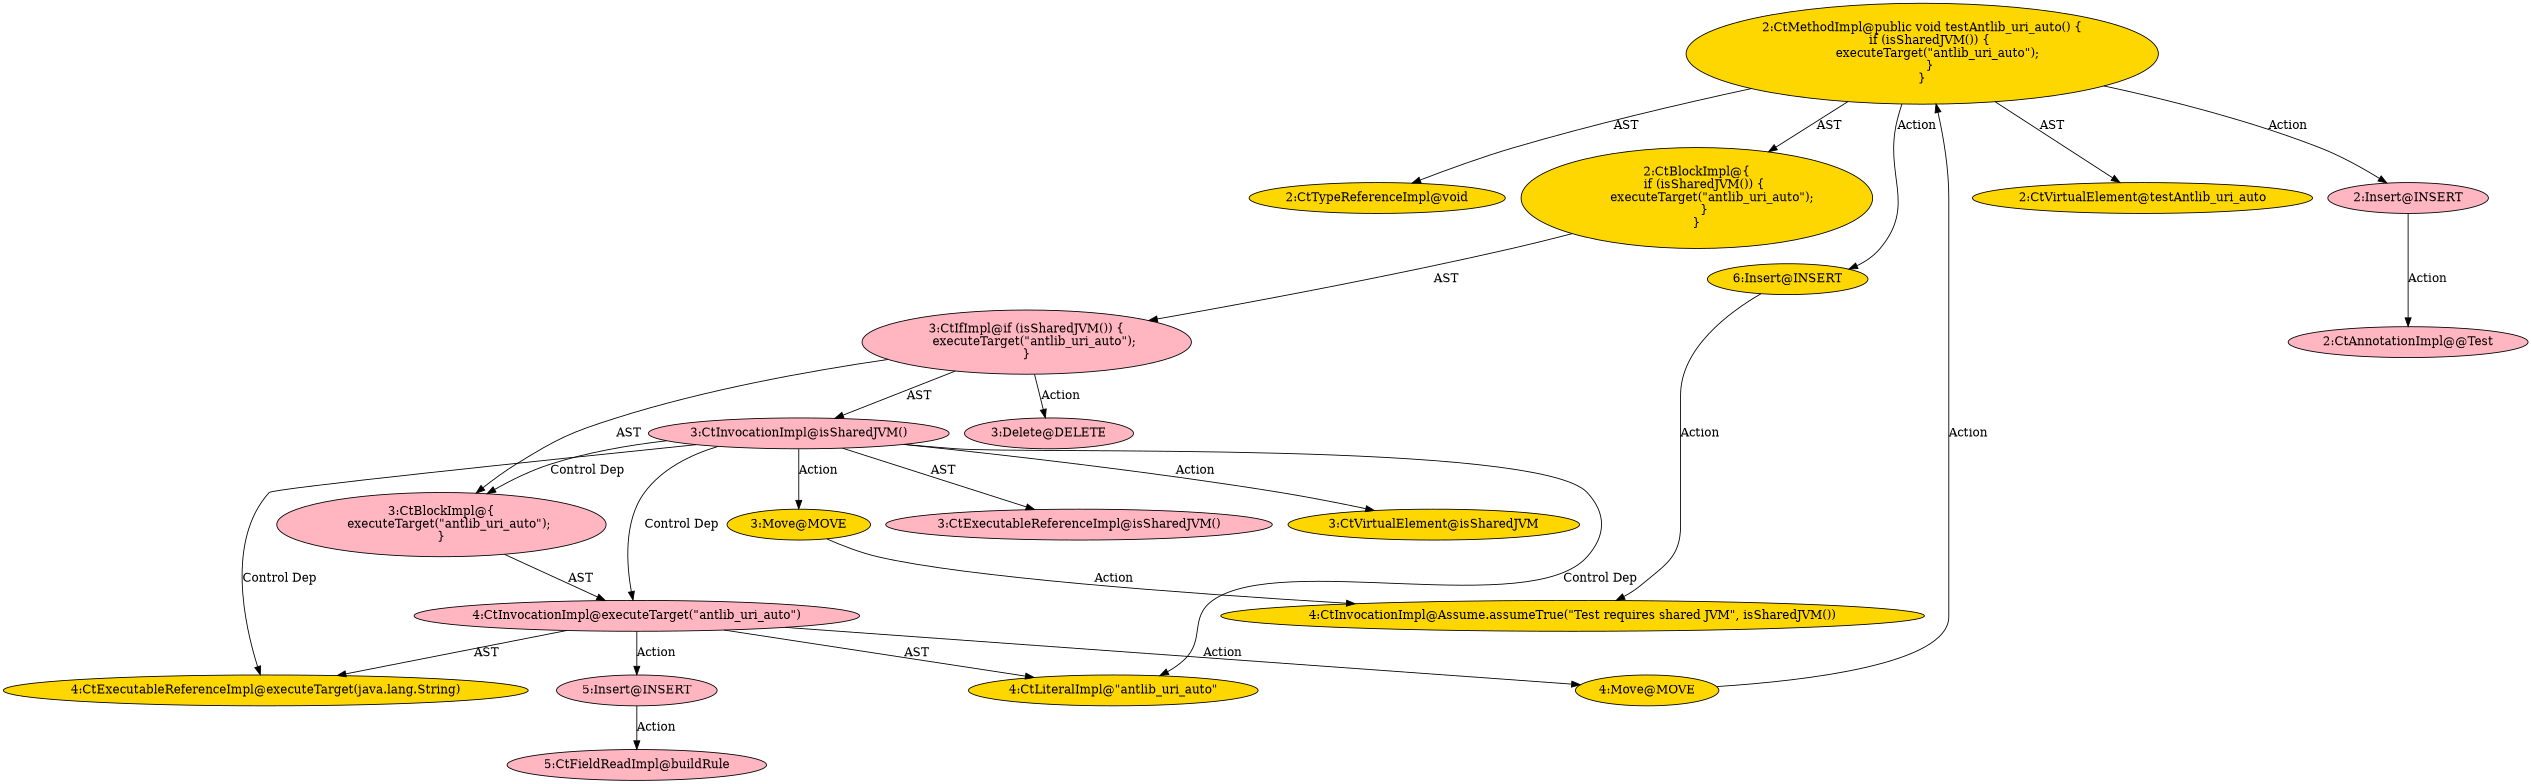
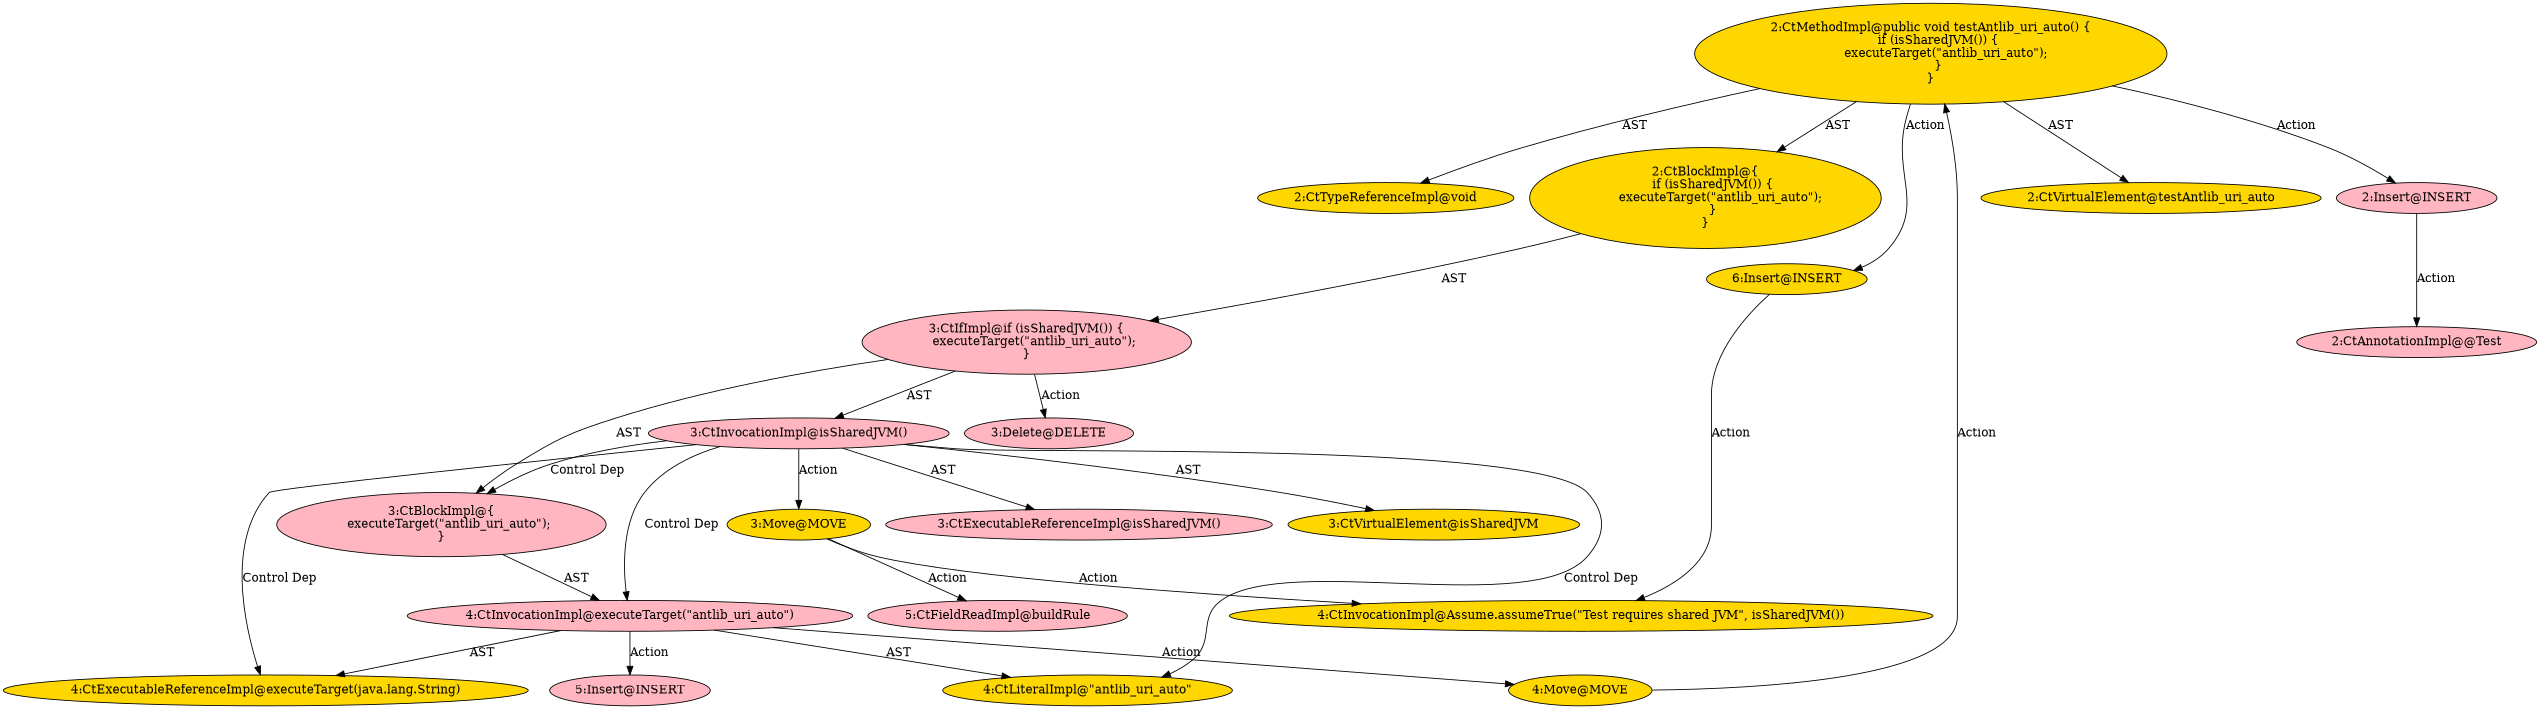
(1196, 471) -> (1188, 471)
(637, 723) -> (893, 568)
